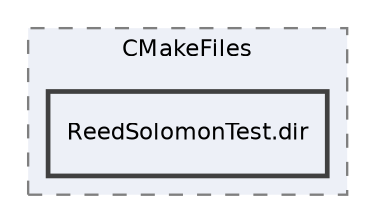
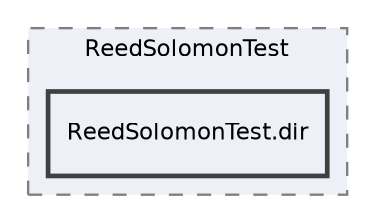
(188, 50) -> (188, 50)
